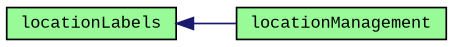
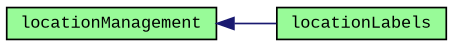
(215, 23) -> (255, 23)
